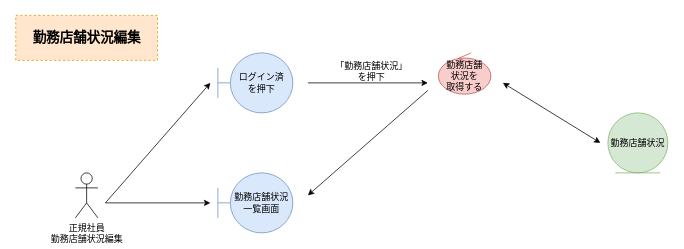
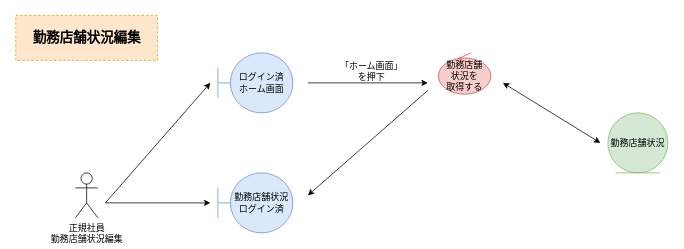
(372, 72) -> (372, 72)
(262, 83) -> (262, 83)
(262, 203) -> (262, 203)
